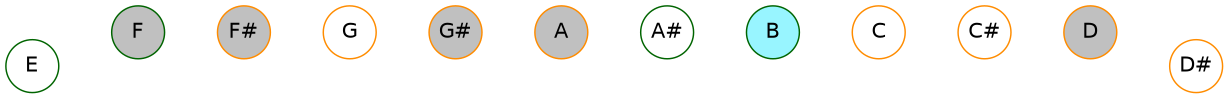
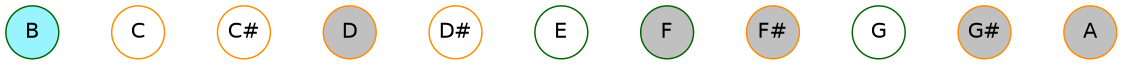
(350, 32) -> (879, 32)
(667, 32) -> none
